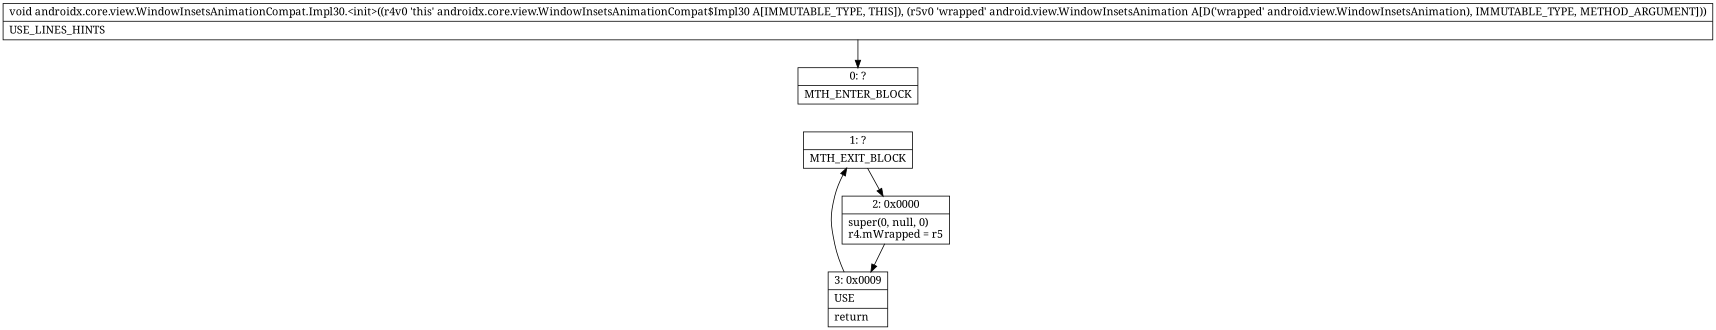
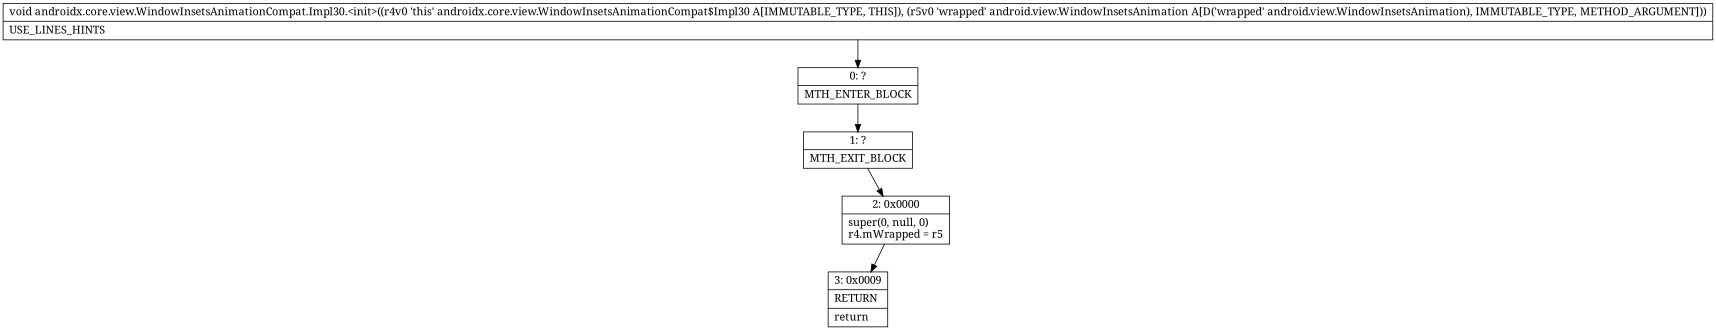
(831, 223) -> (858, 114)
(845, 299) -> (856, 299)
